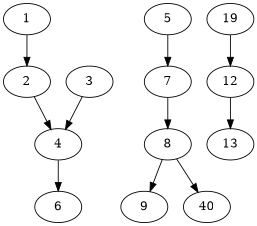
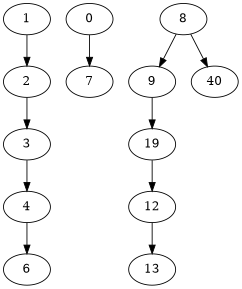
(168, 19) -> (90, 19)
(41, 109) -> (27, 109)
none -> (152, 109)
(168, 109) -> none
